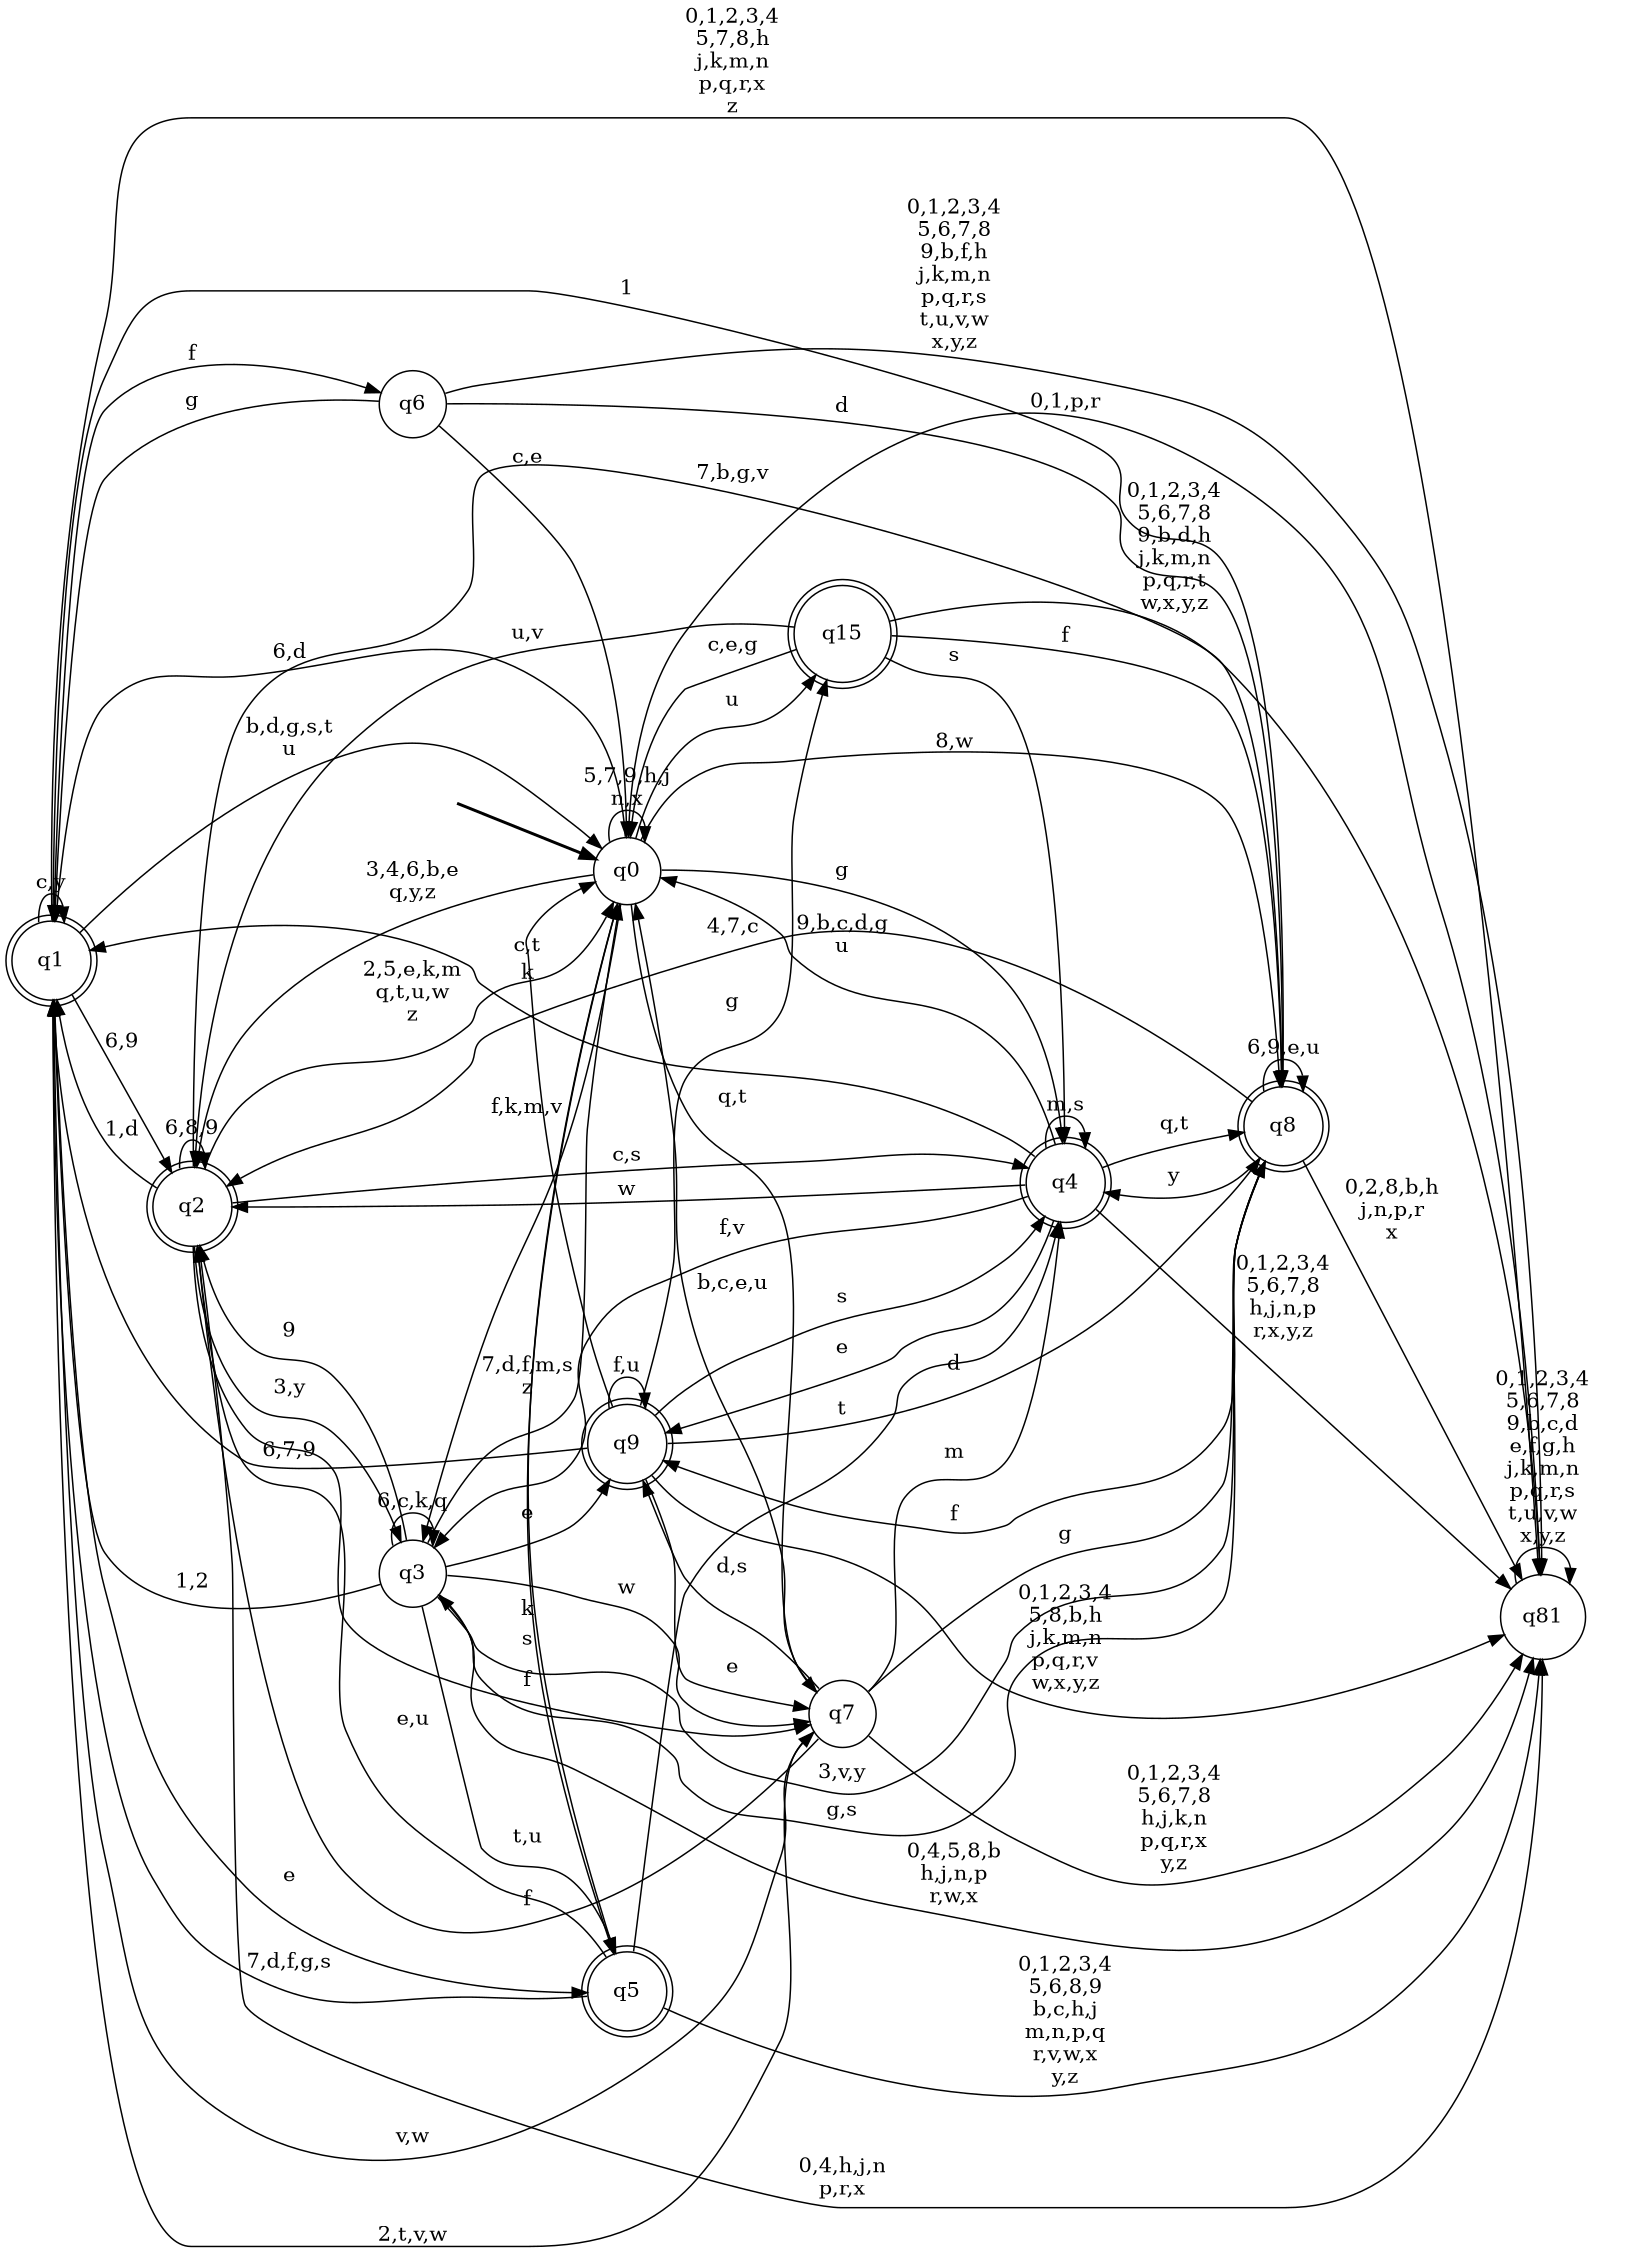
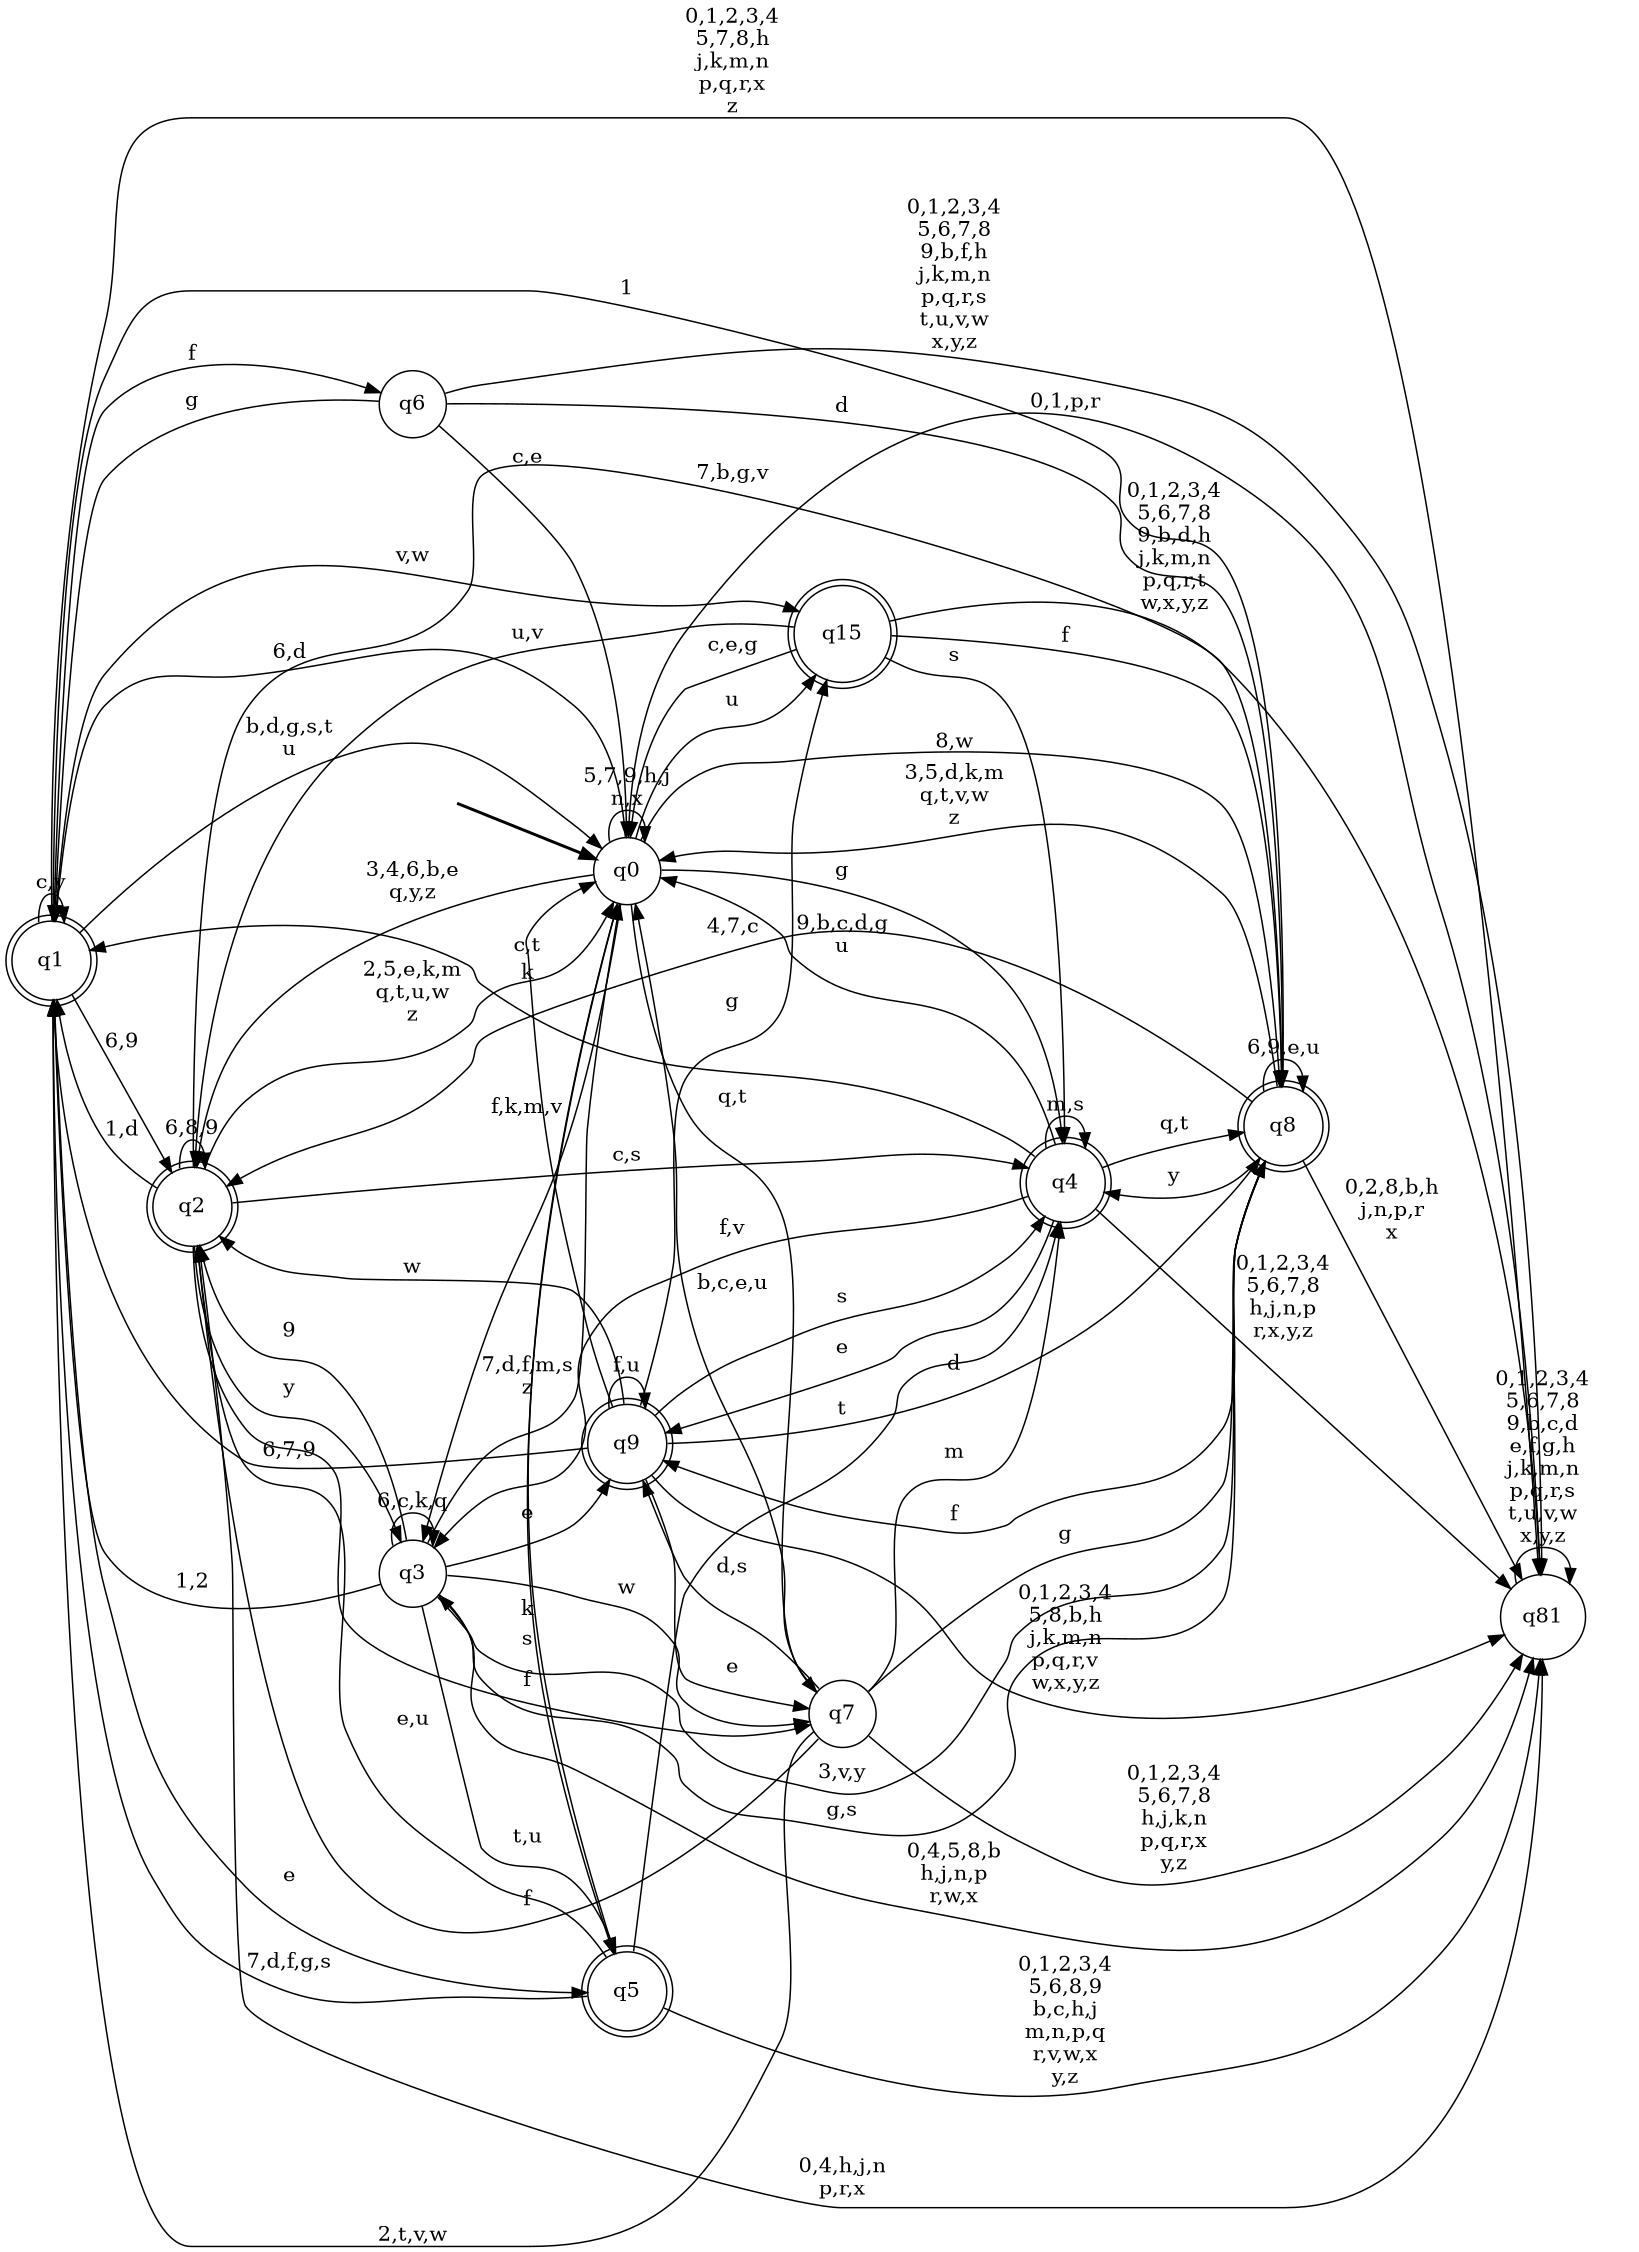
none -> (1058, 825)
(637, 1202) -> (463, 1281)
(290, 1388) -> (290, 1388)
(132, 1984) -> (302, 567)
